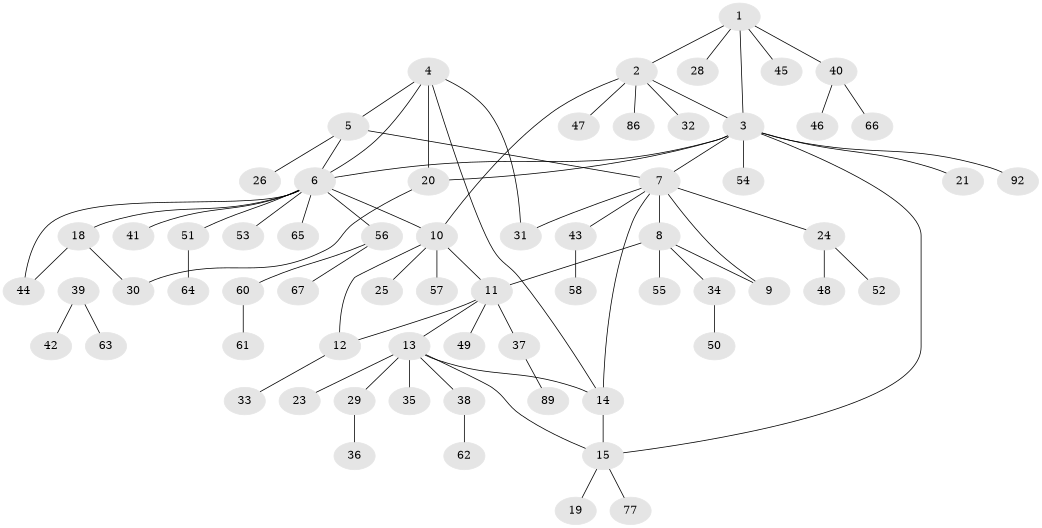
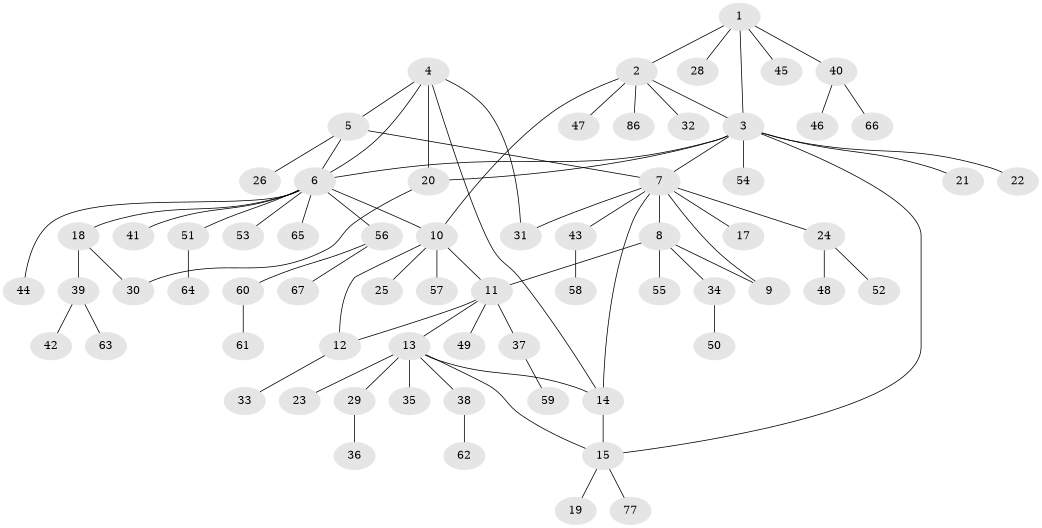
(1018, 181) -> (1018, 181)
none -> (743, 236)
(51, 264) -> (79, 264)
(548, 401) -> (548, 401)
